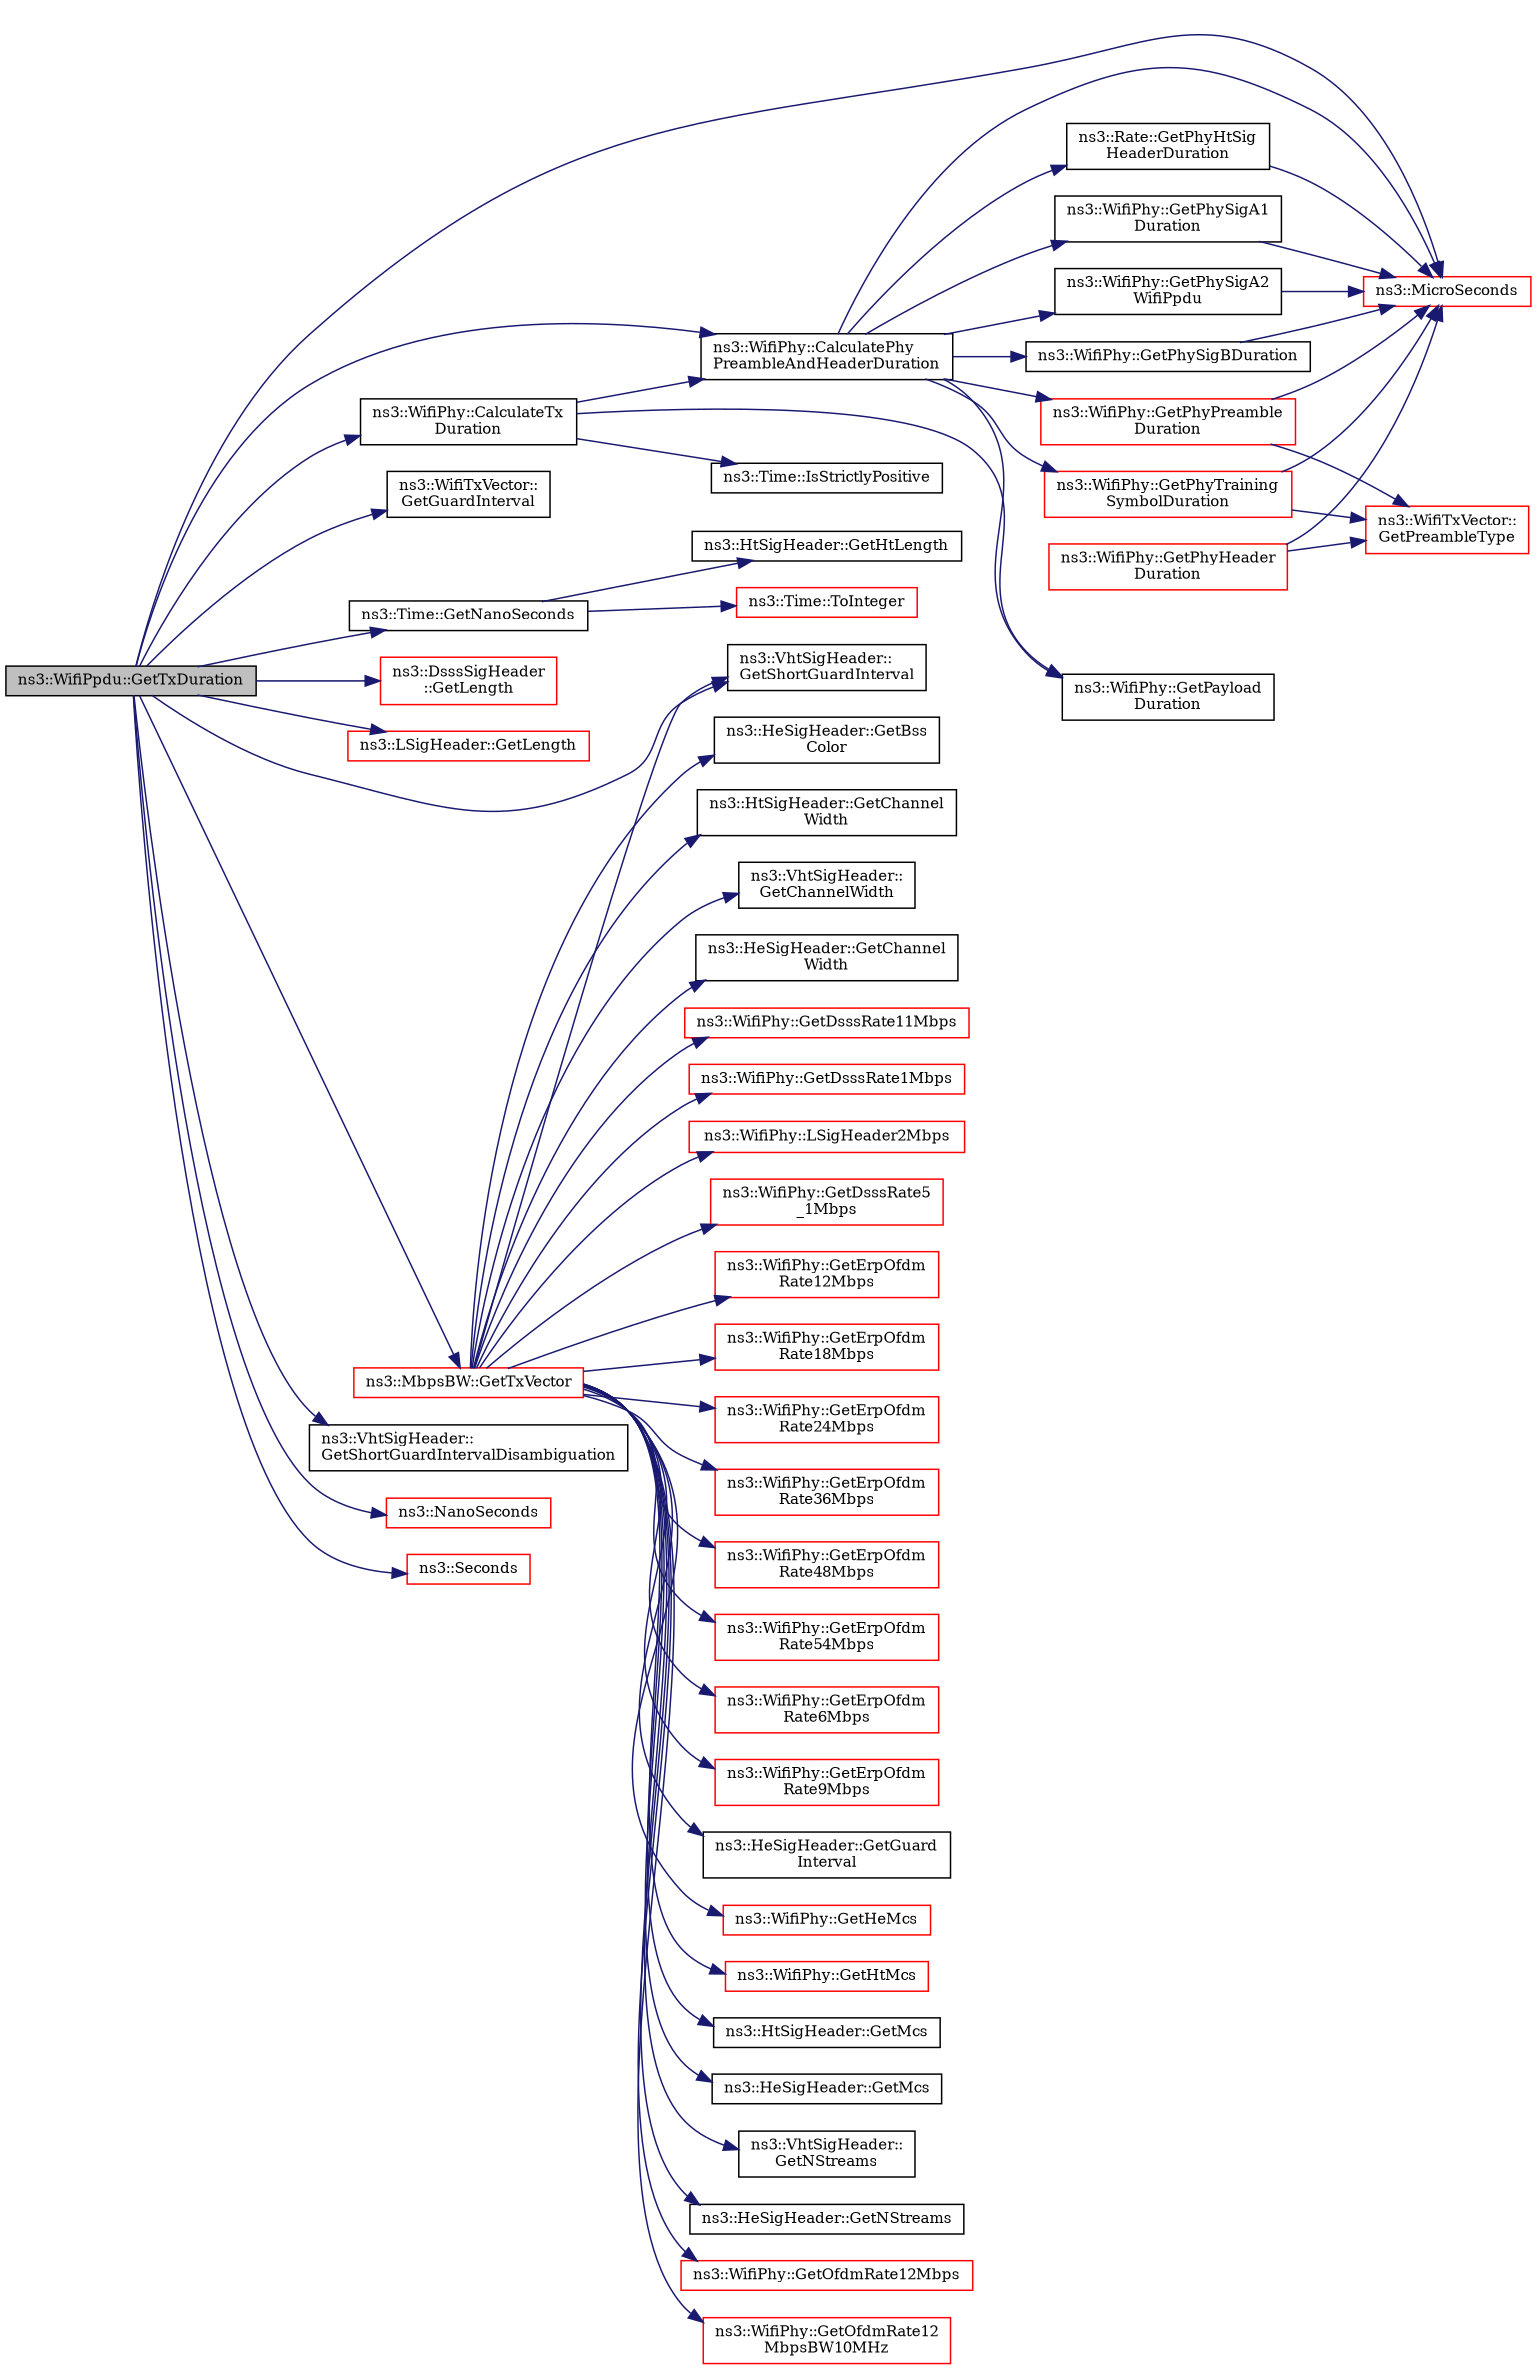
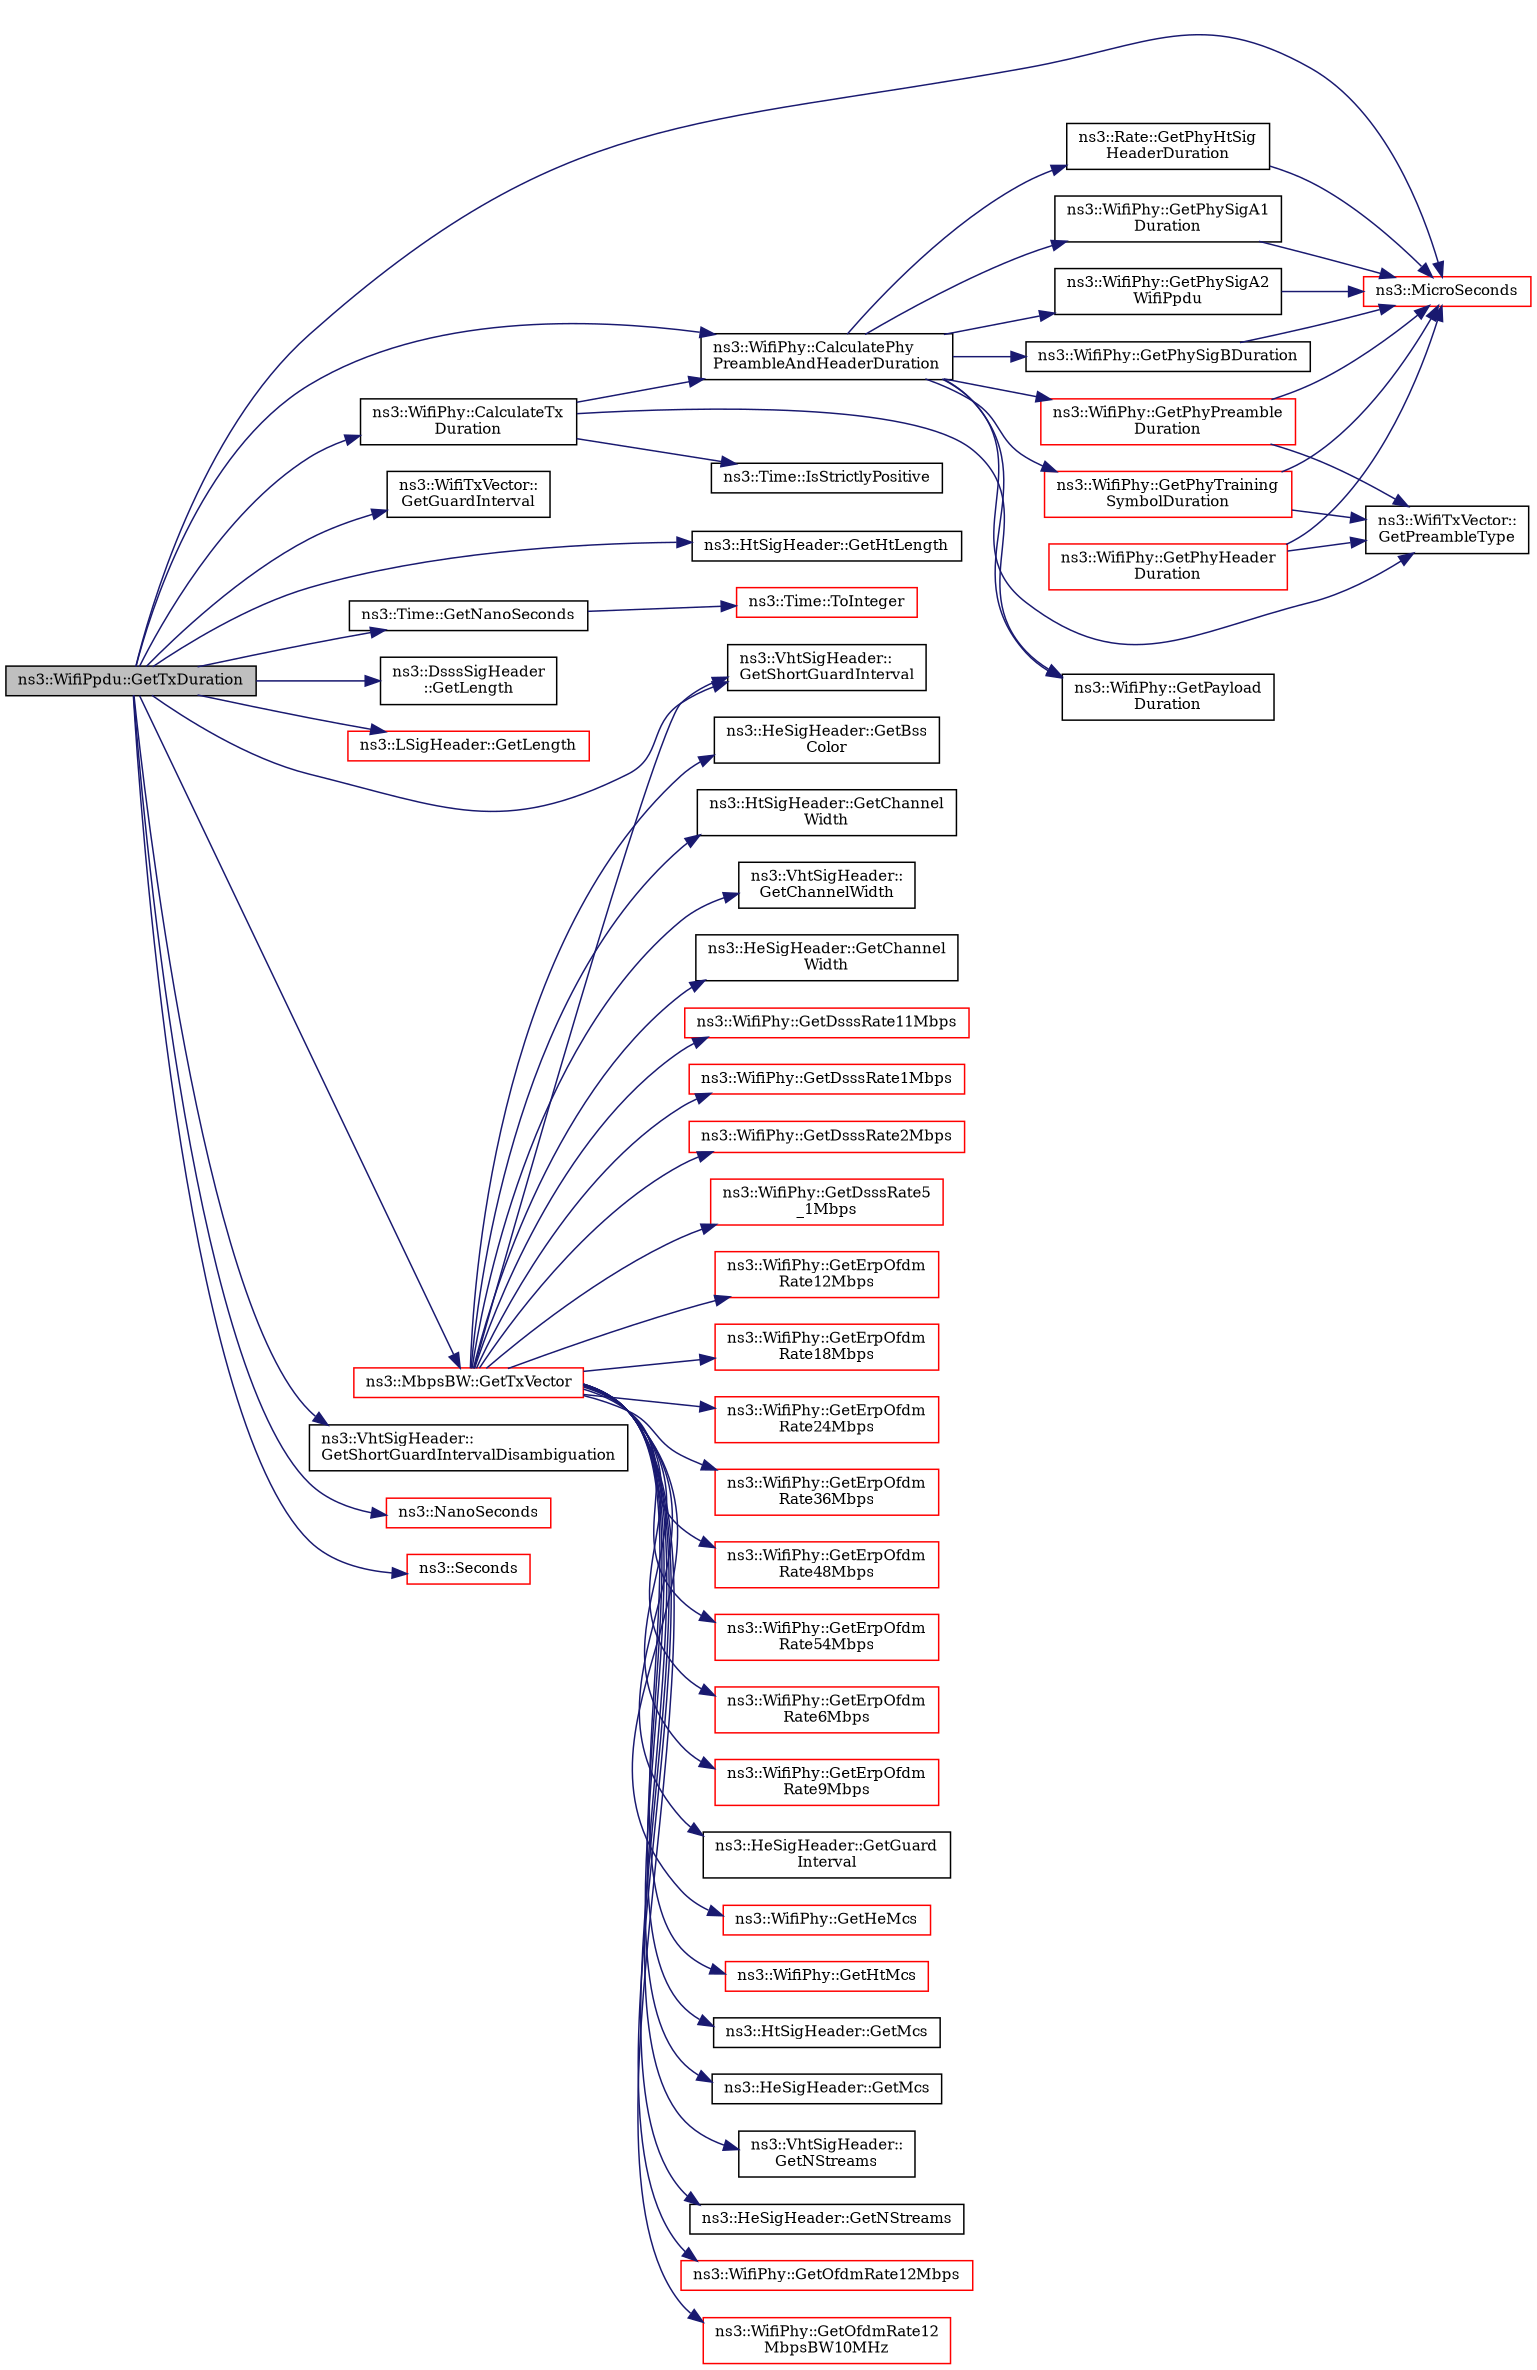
(1120, 74) -> (1089, 637)
(1447, 530) -> (1447, 530)
(640, 582) -> (404, 566)
(469, 681) -> (469, 681)
(827, 1137) -> (827, 1137)
